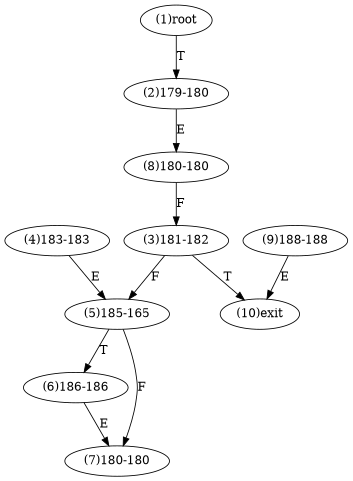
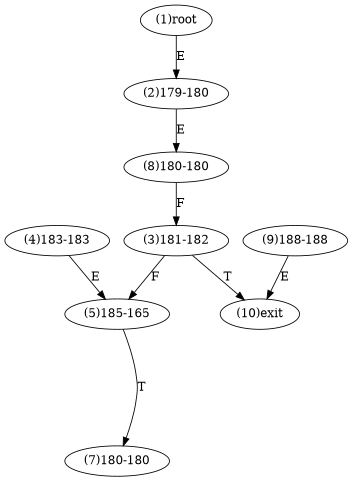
(181, 57) -> (181, 57)
(76, 388) -> none
(142, 388) -> (142, 388)
